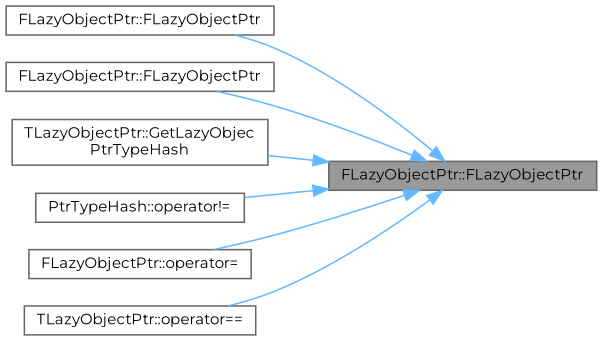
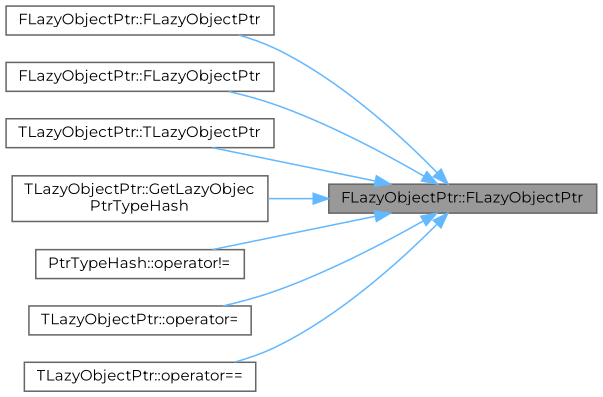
none -> (140, 133)
(140, 264) -> (140, 320)
